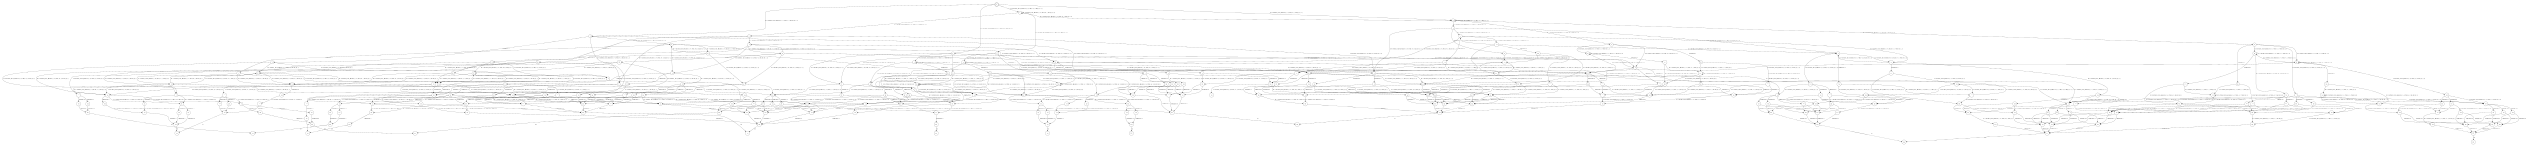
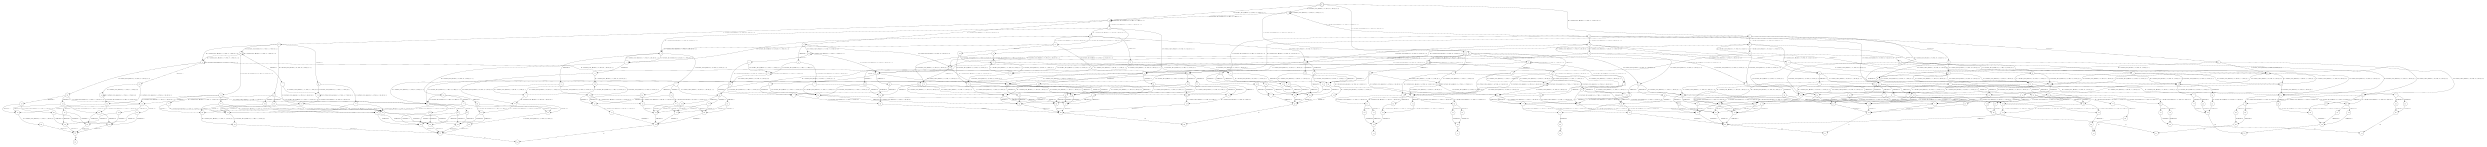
(1196, 93) -> (1319, 91)
(962, 110) -> (1315, 100)
